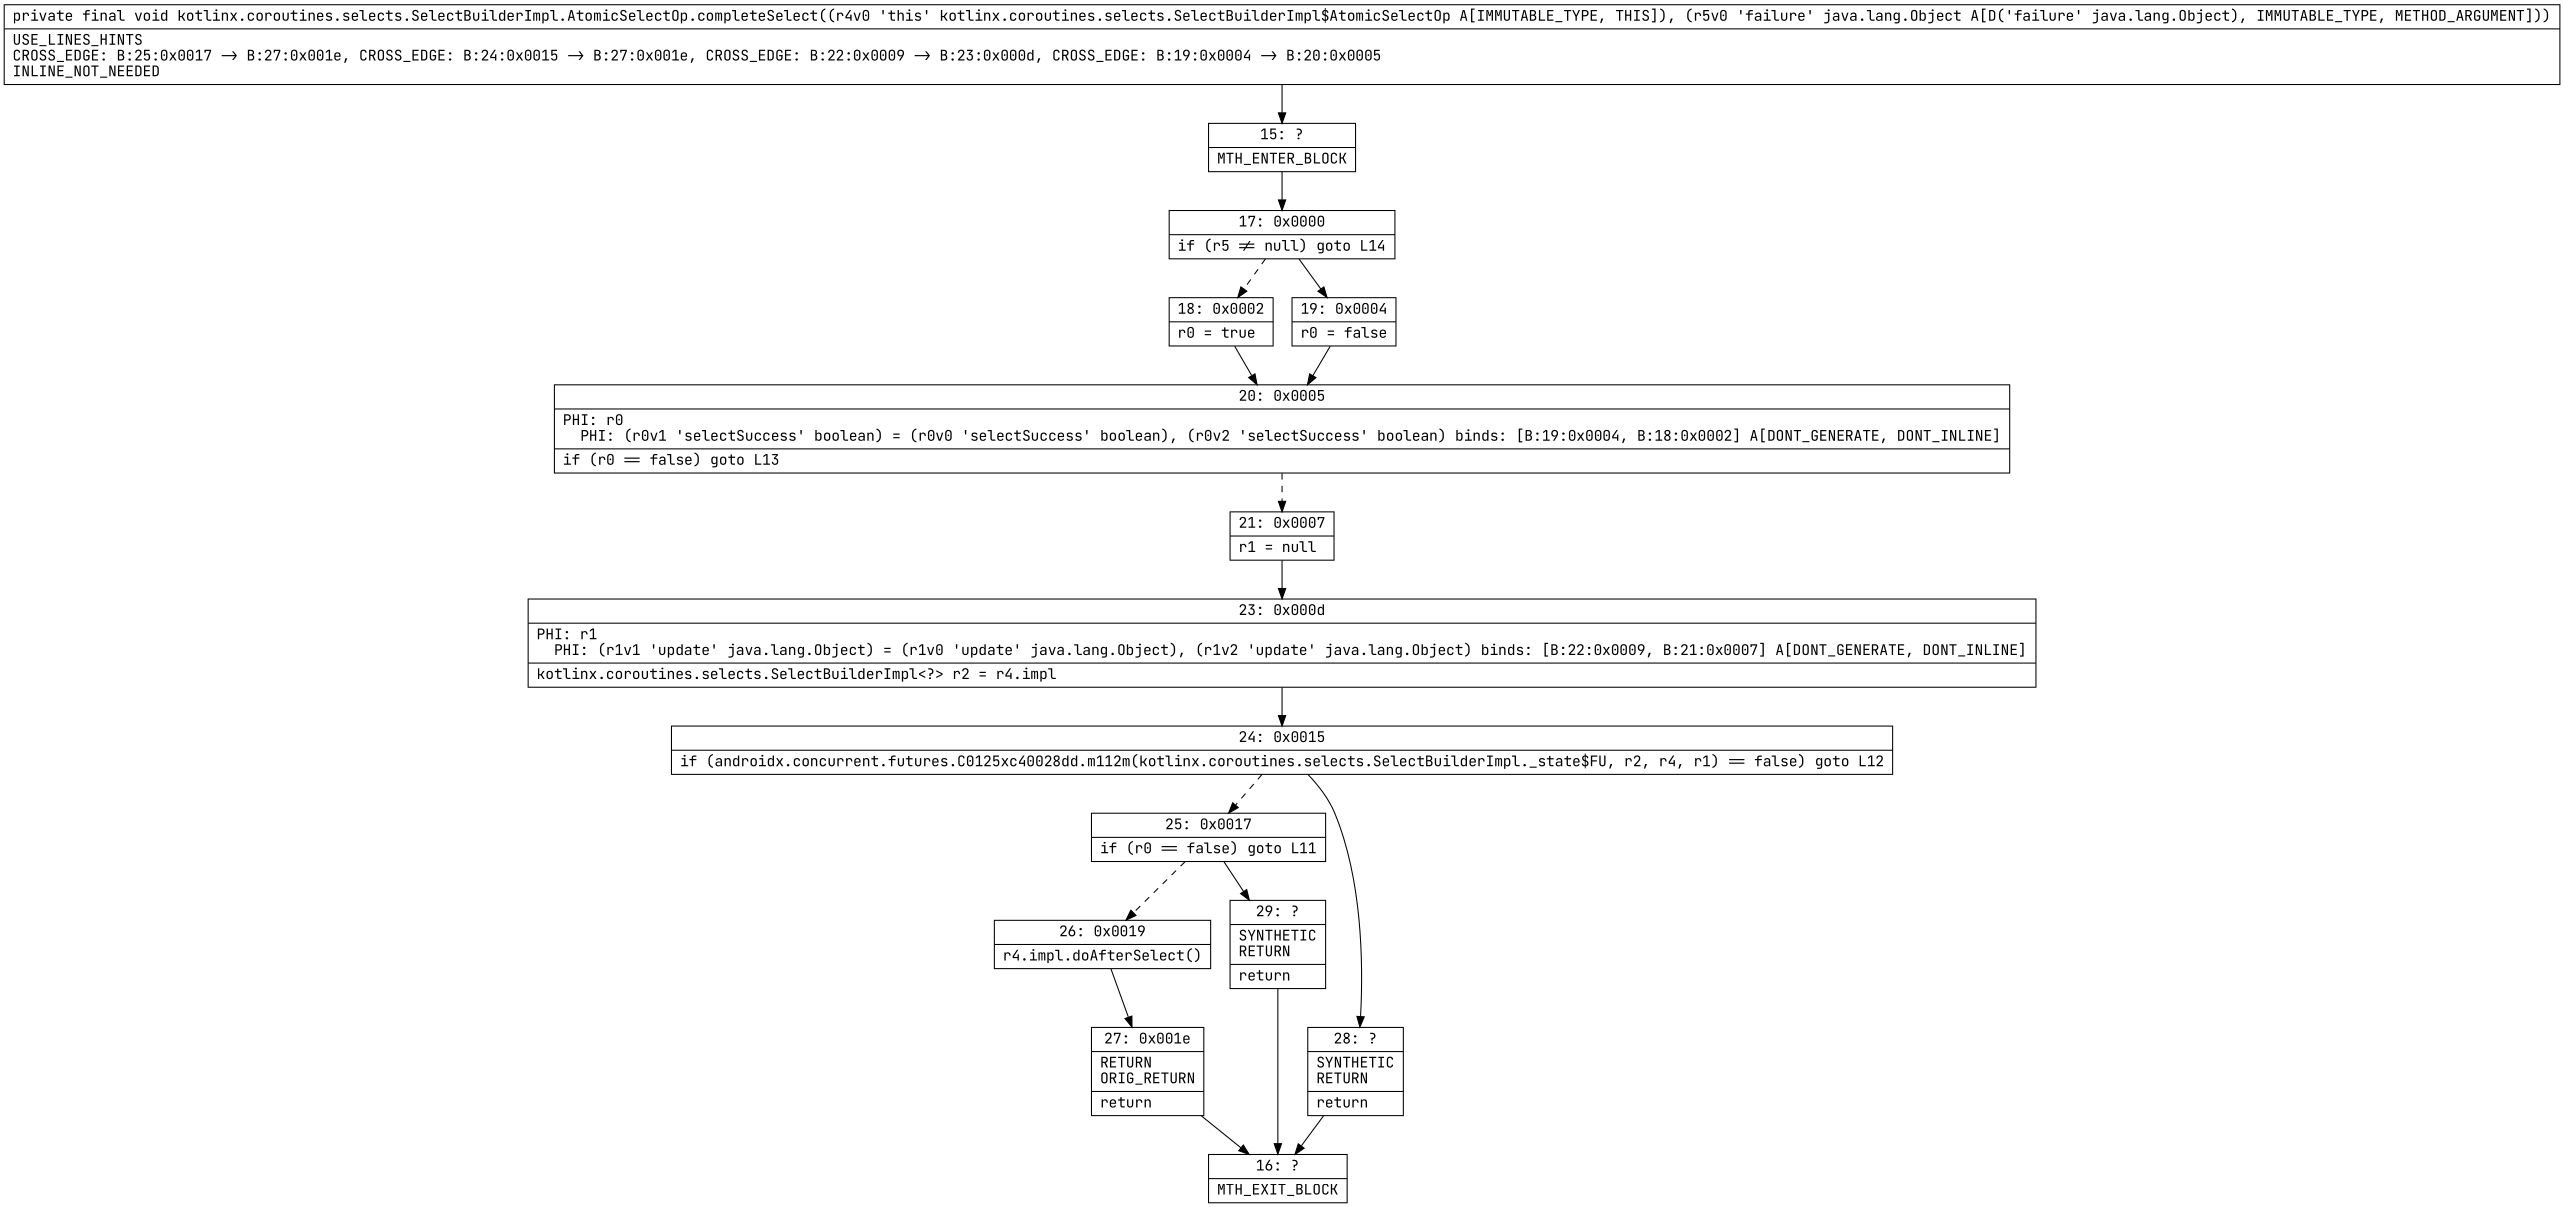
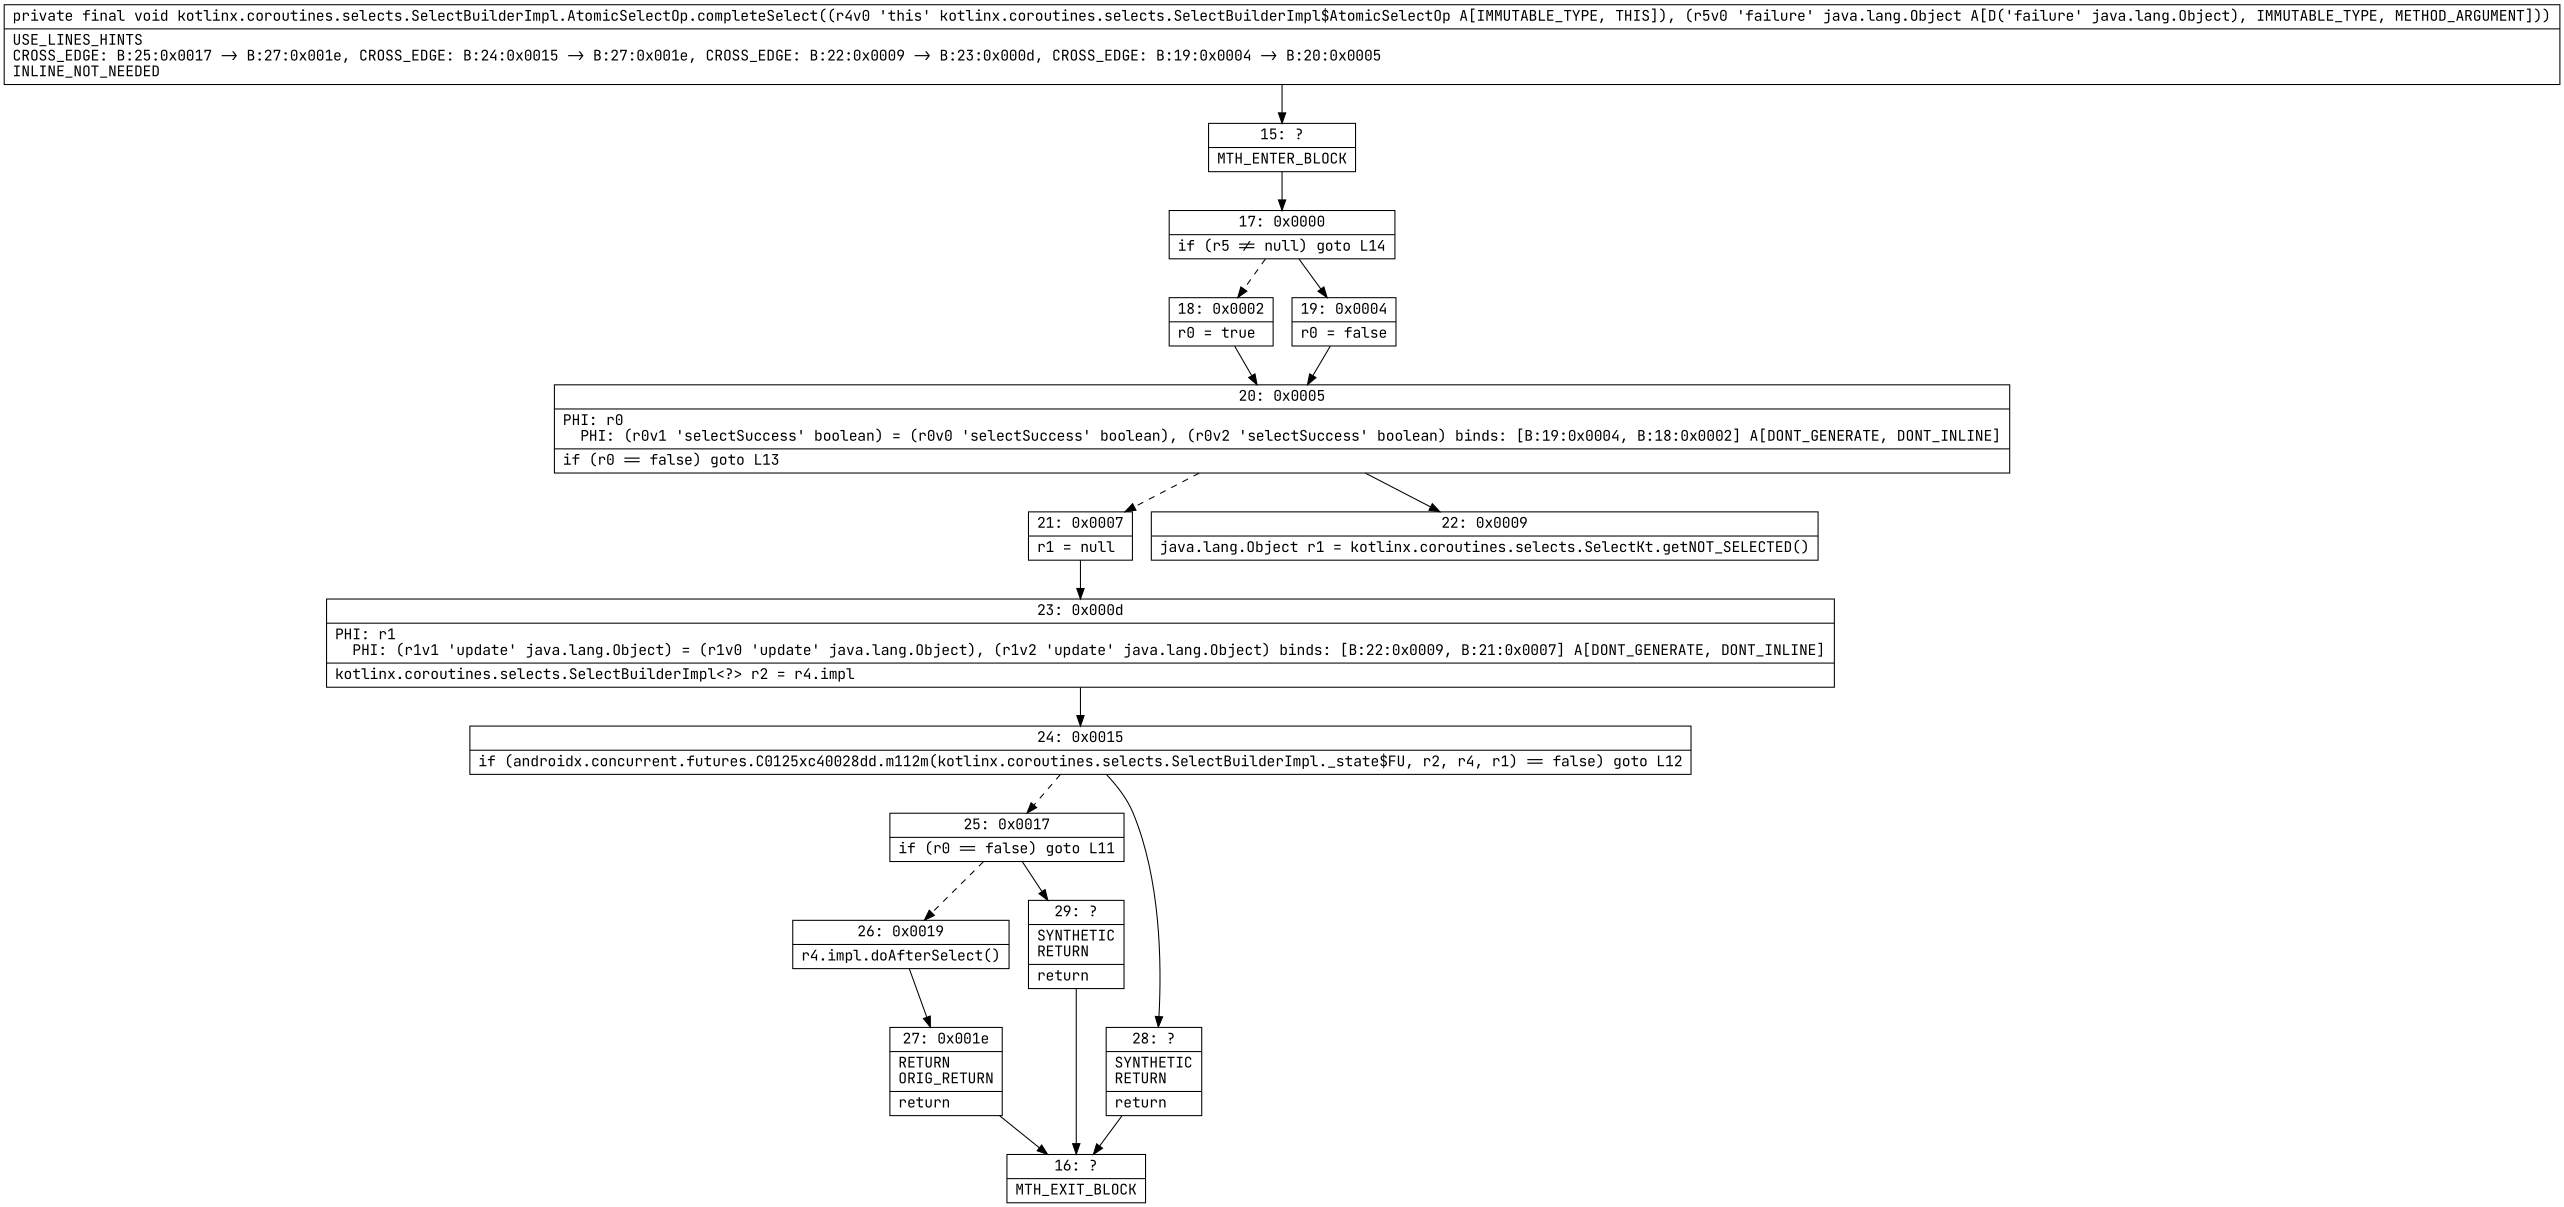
none -> (1485, 536)
